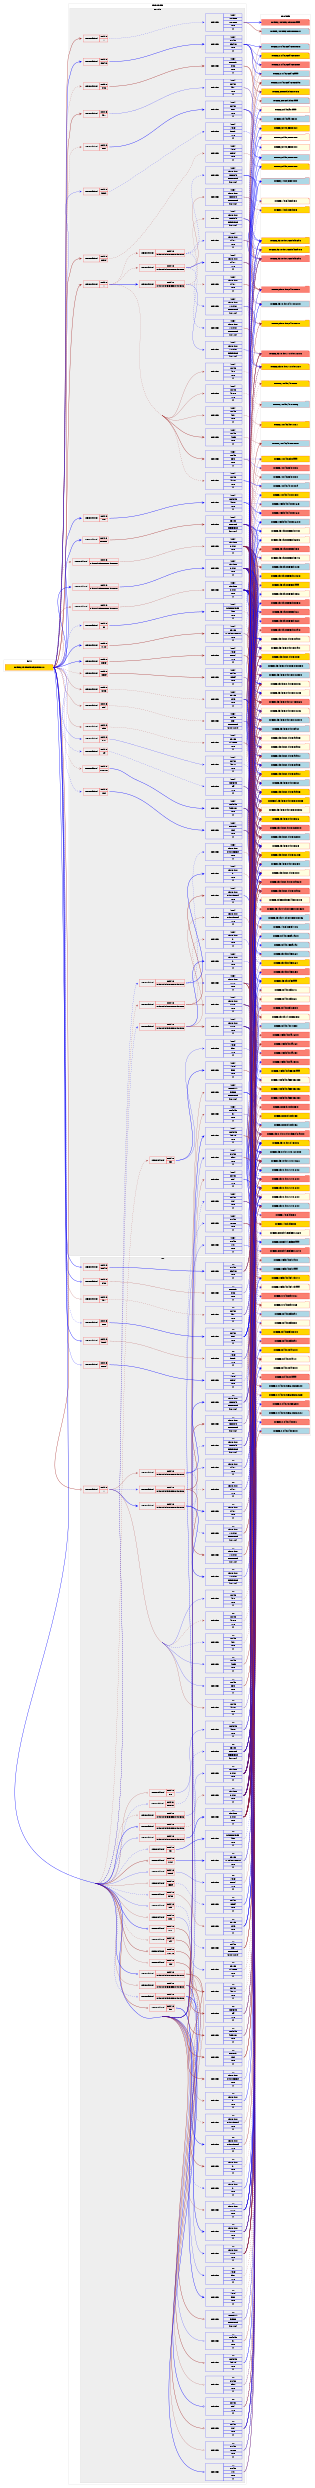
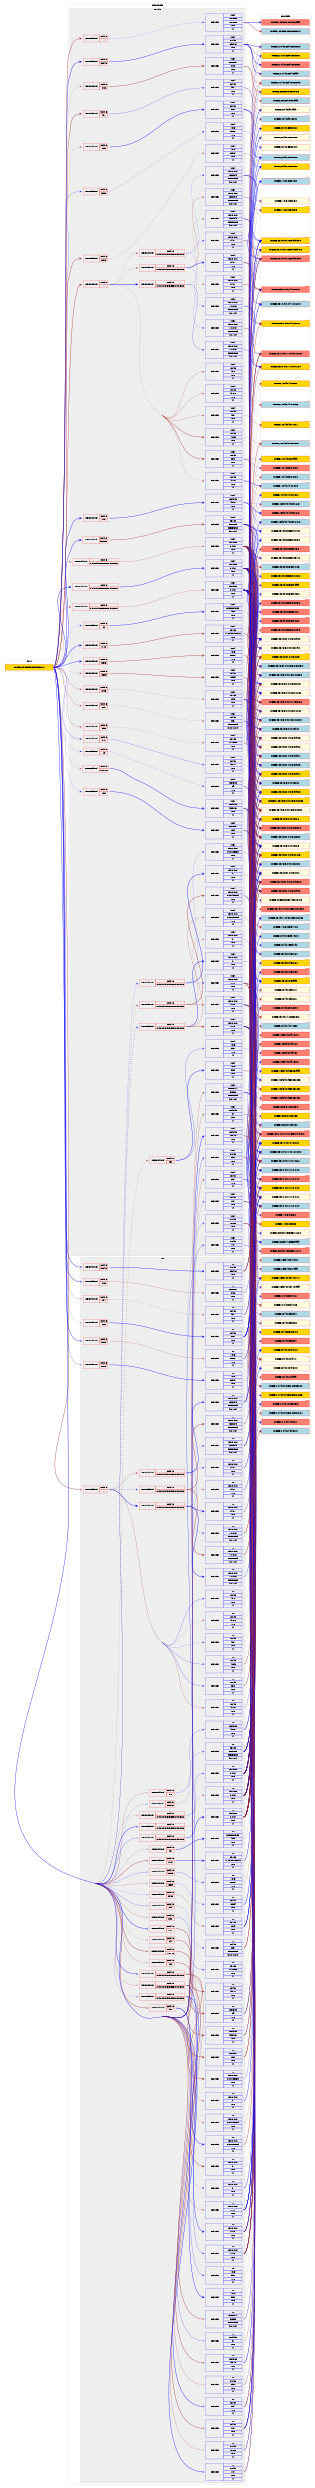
(286, 1197) -> (286, 1197)
